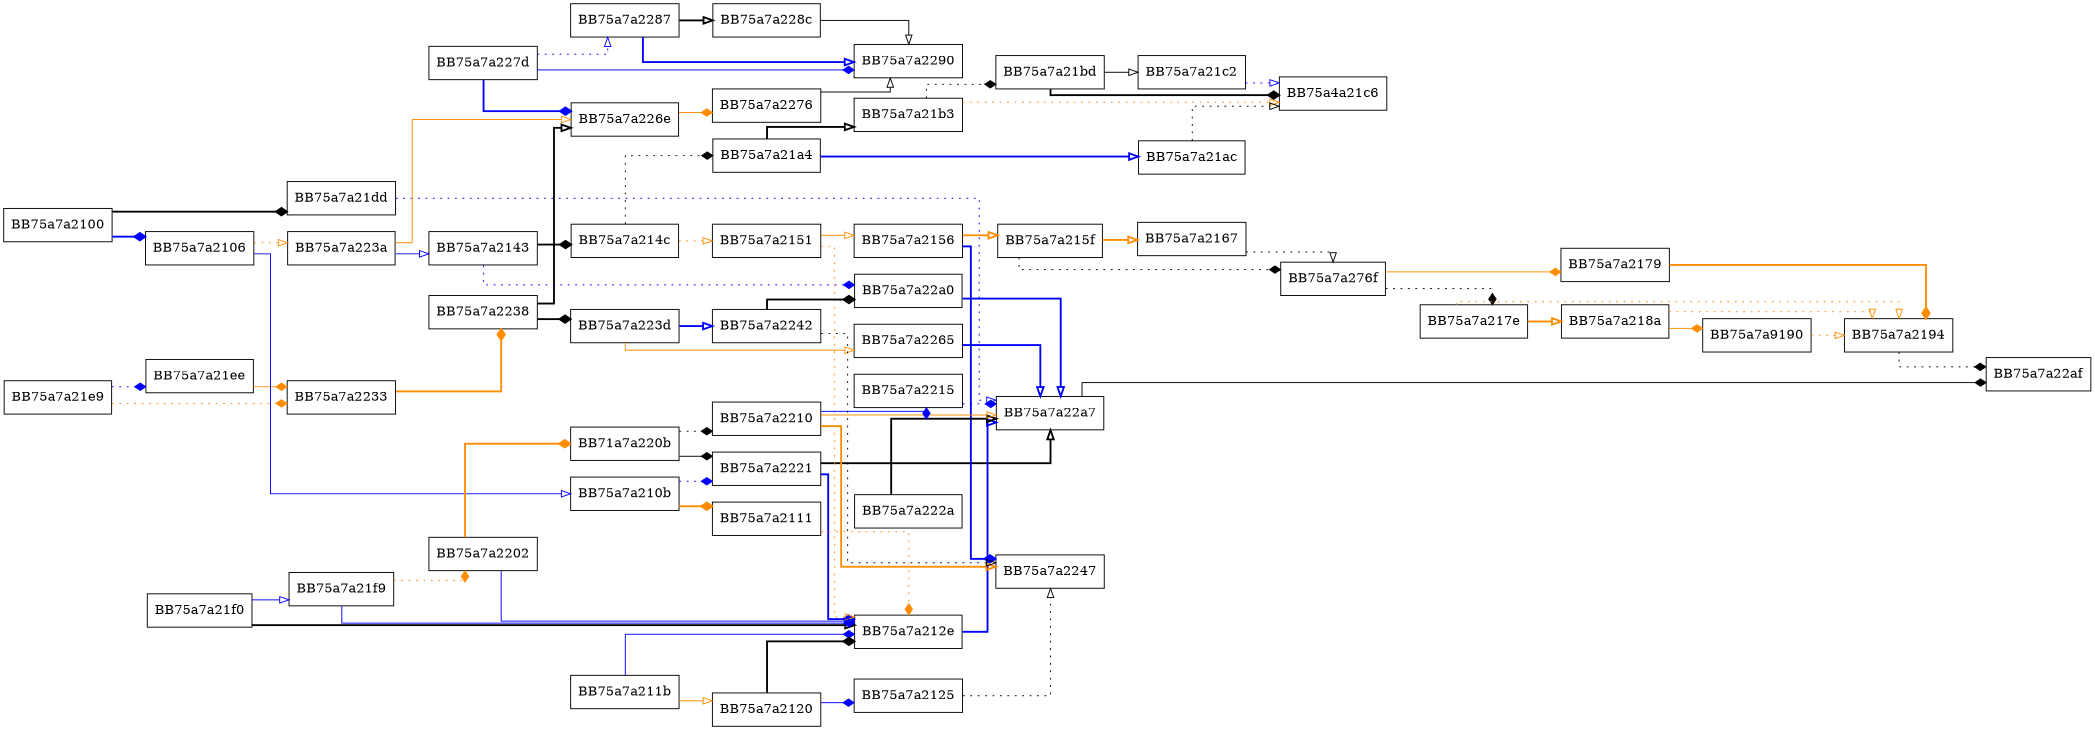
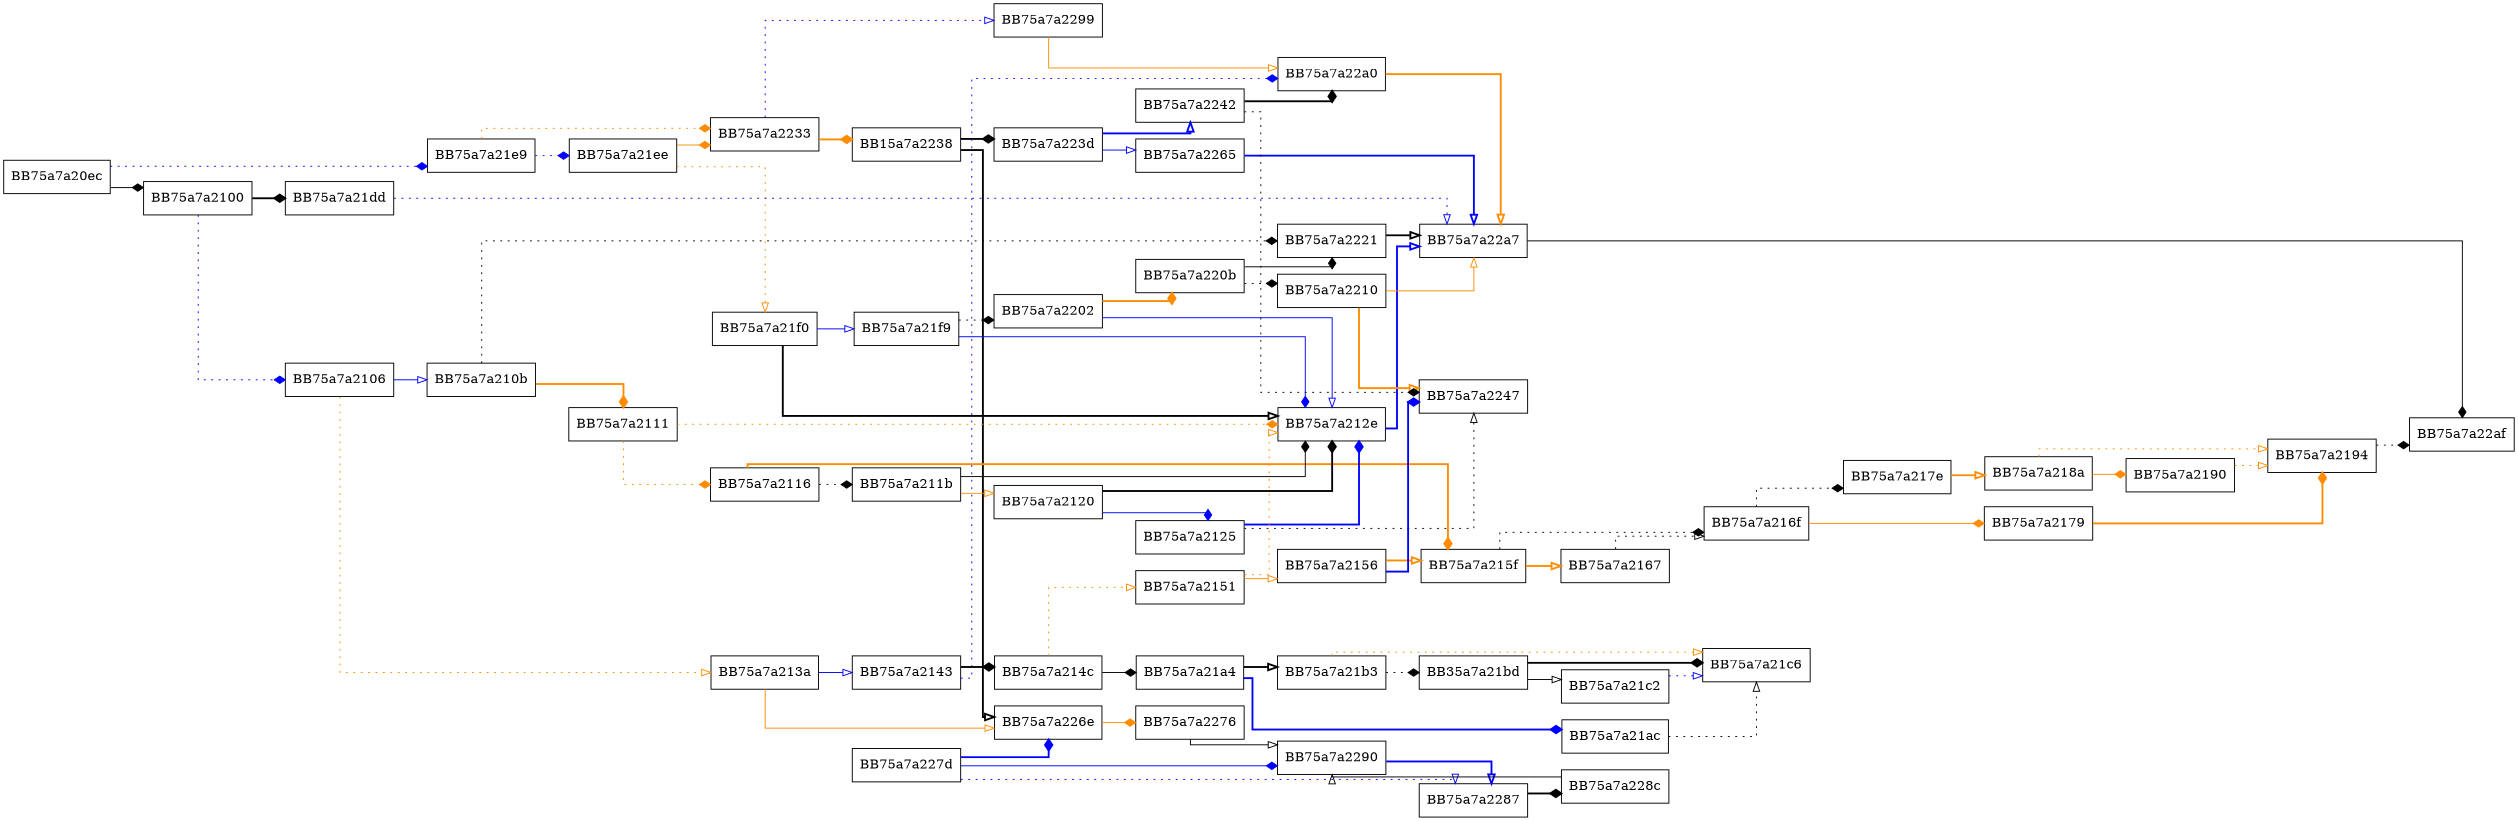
(691, 20) -> (1539, 793)
none -> (1048, 20)
(731, 62) -> (1445, 761)
(1050, 72) -> (1473, 673)
(1333, 94) -> (1756, 665)
(629, 156) -> (1114, 673)
(975, 157) -> (1371, 730)
none -> (57, 177)
none -> (765, 191)
(123, 237) -> (198, 335)
(341, 248) -> (765, 673)
(1333, 279) -> (1756, 523)
(1056, 299) -> (1501, 87)
(1680, 302) -> none
(483, 312) -> (906, 145)
(1757, 335) -> (2180, 475)
(731, 350) -> (1114, 150)
(908, 391) -> none
(625, 444) -> (1190, 276)
(690, 481) -> (813, 241)
none -> (765, 485)
(848, 504) -> (1261, 306)
(908, 511) -> none
(828, 551) -> (1359, 522)
(430, 580) -> (966, 320)
(714, 634) -> (1145, 477)
